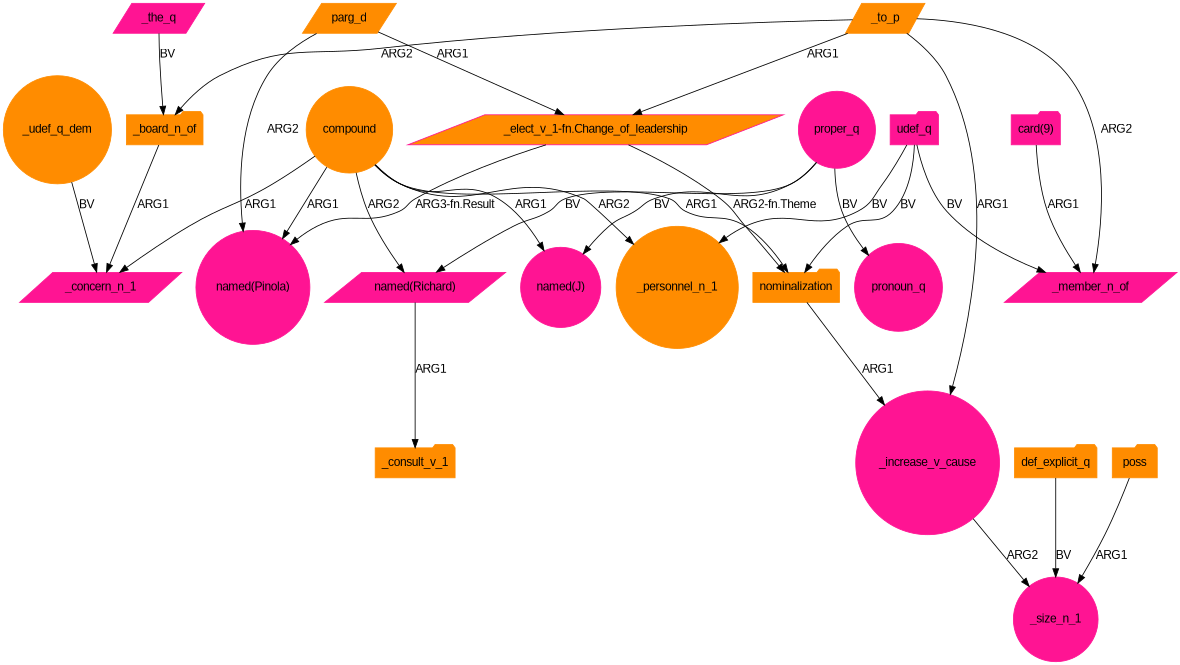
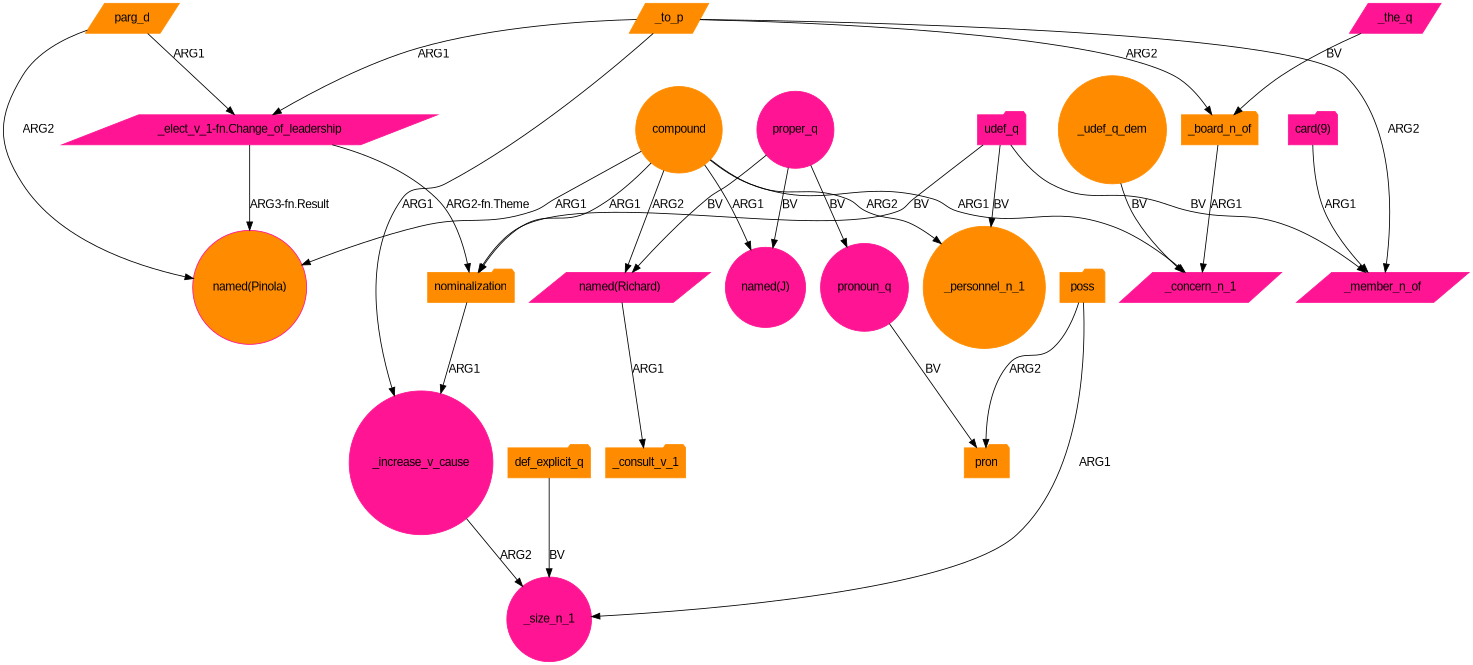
(596, 130) -> (250, 130)
(253, 287) -> (250, 287)
none -> (987, 463)
